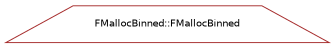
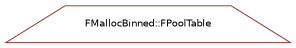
(167, 24) -> (148, 24)
